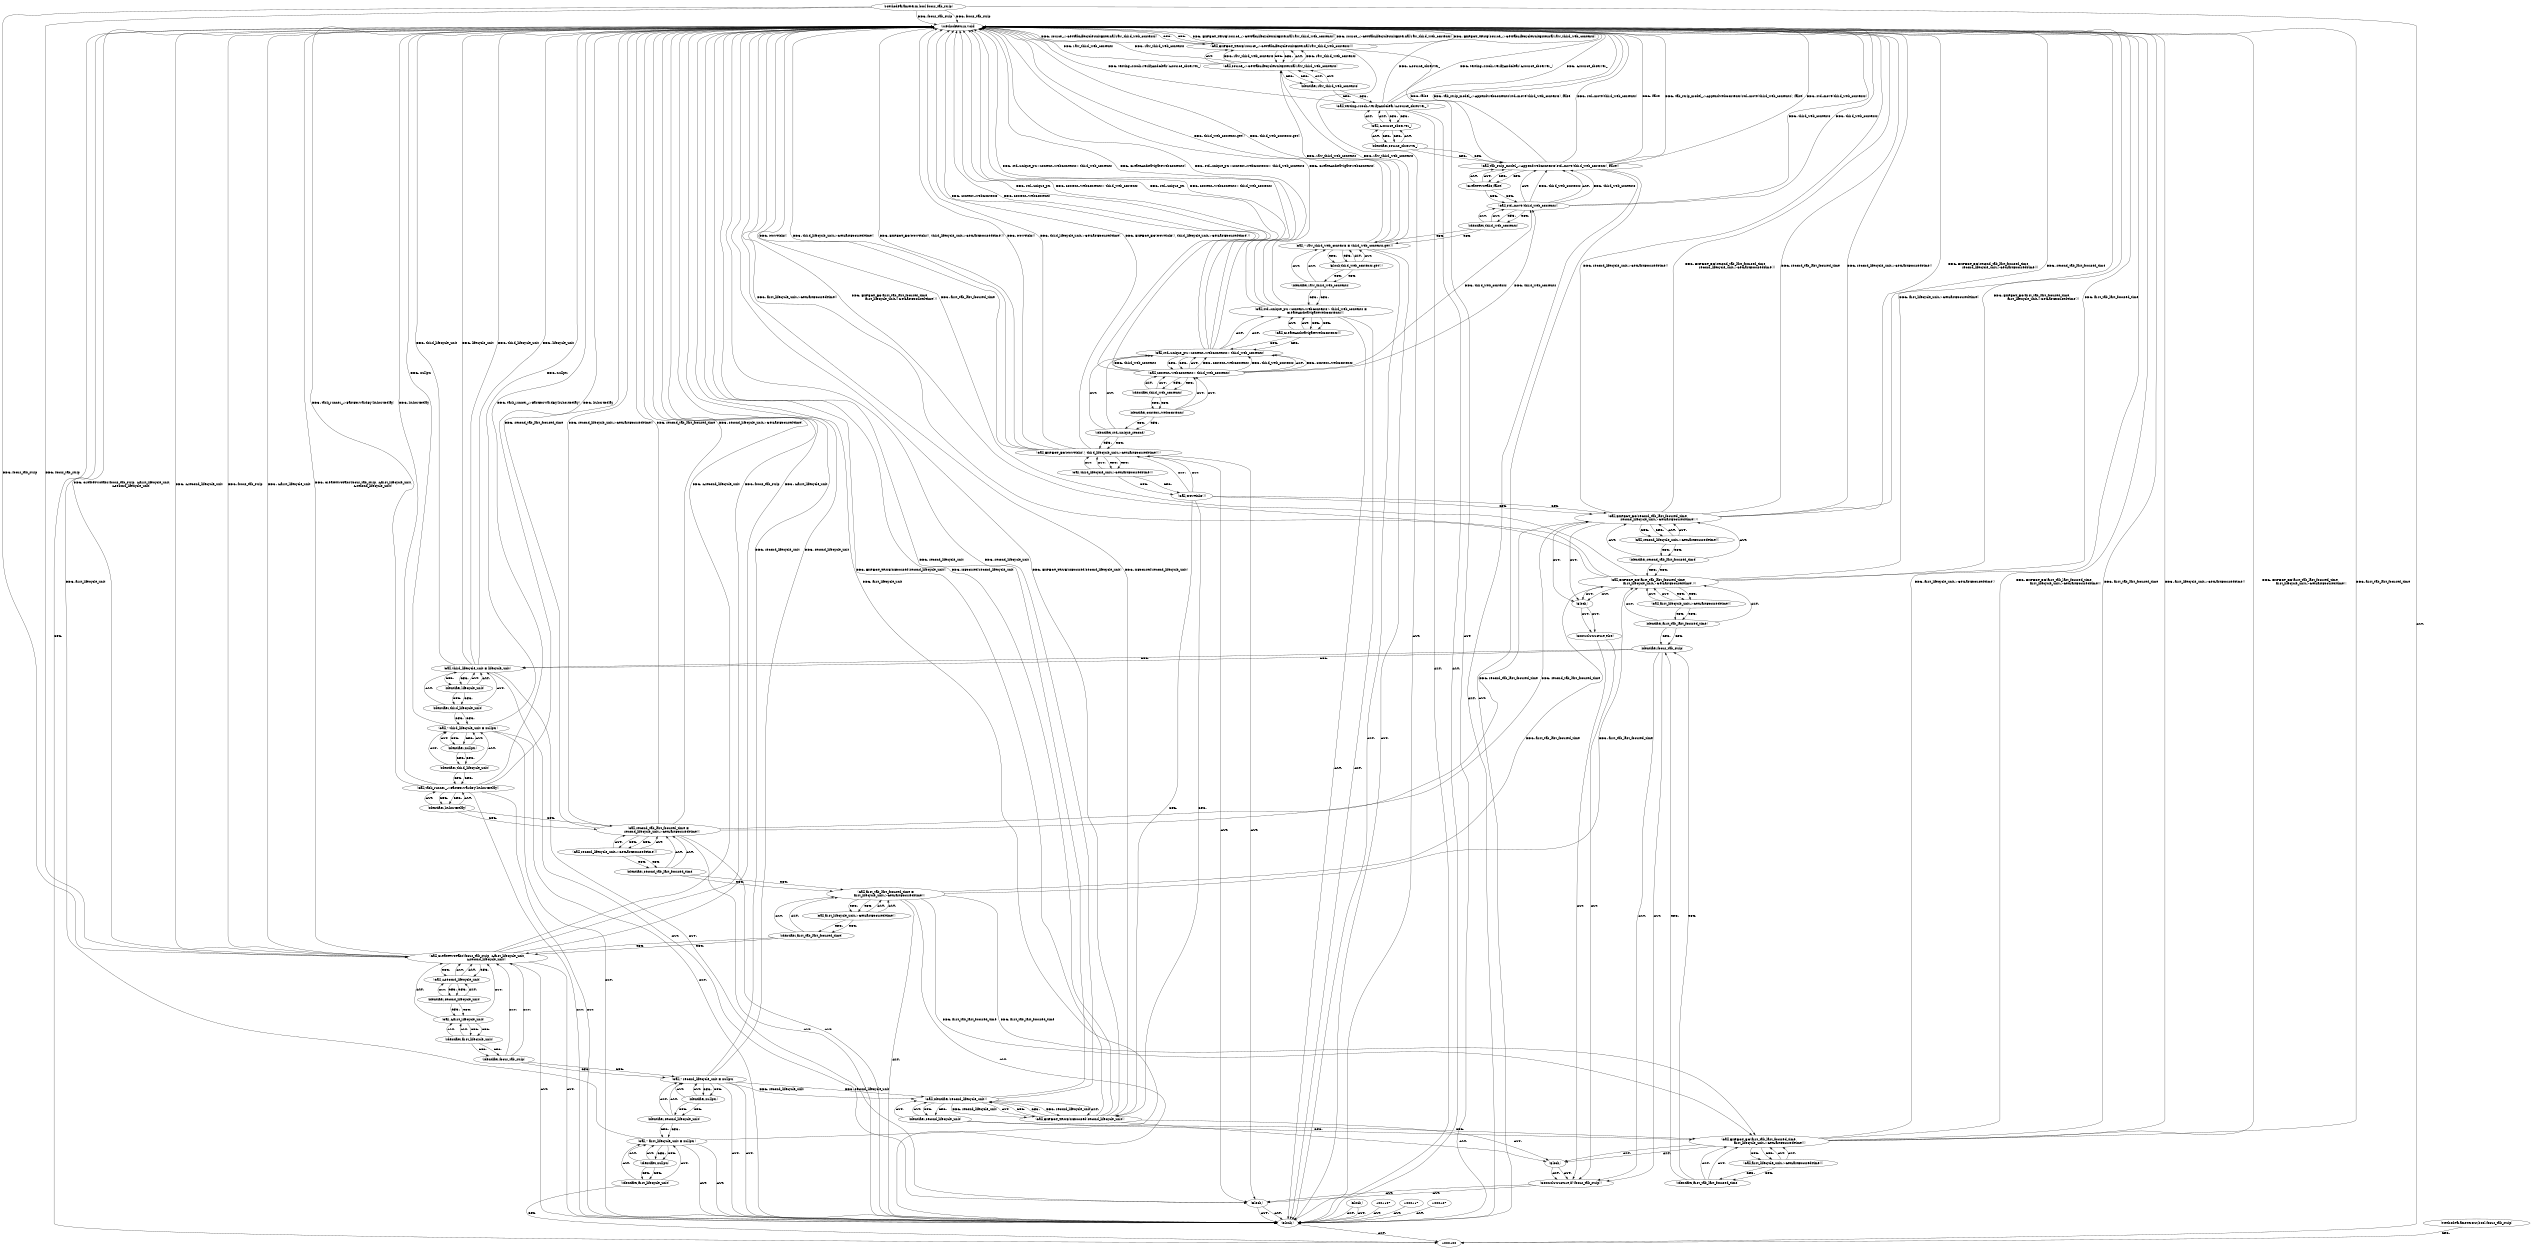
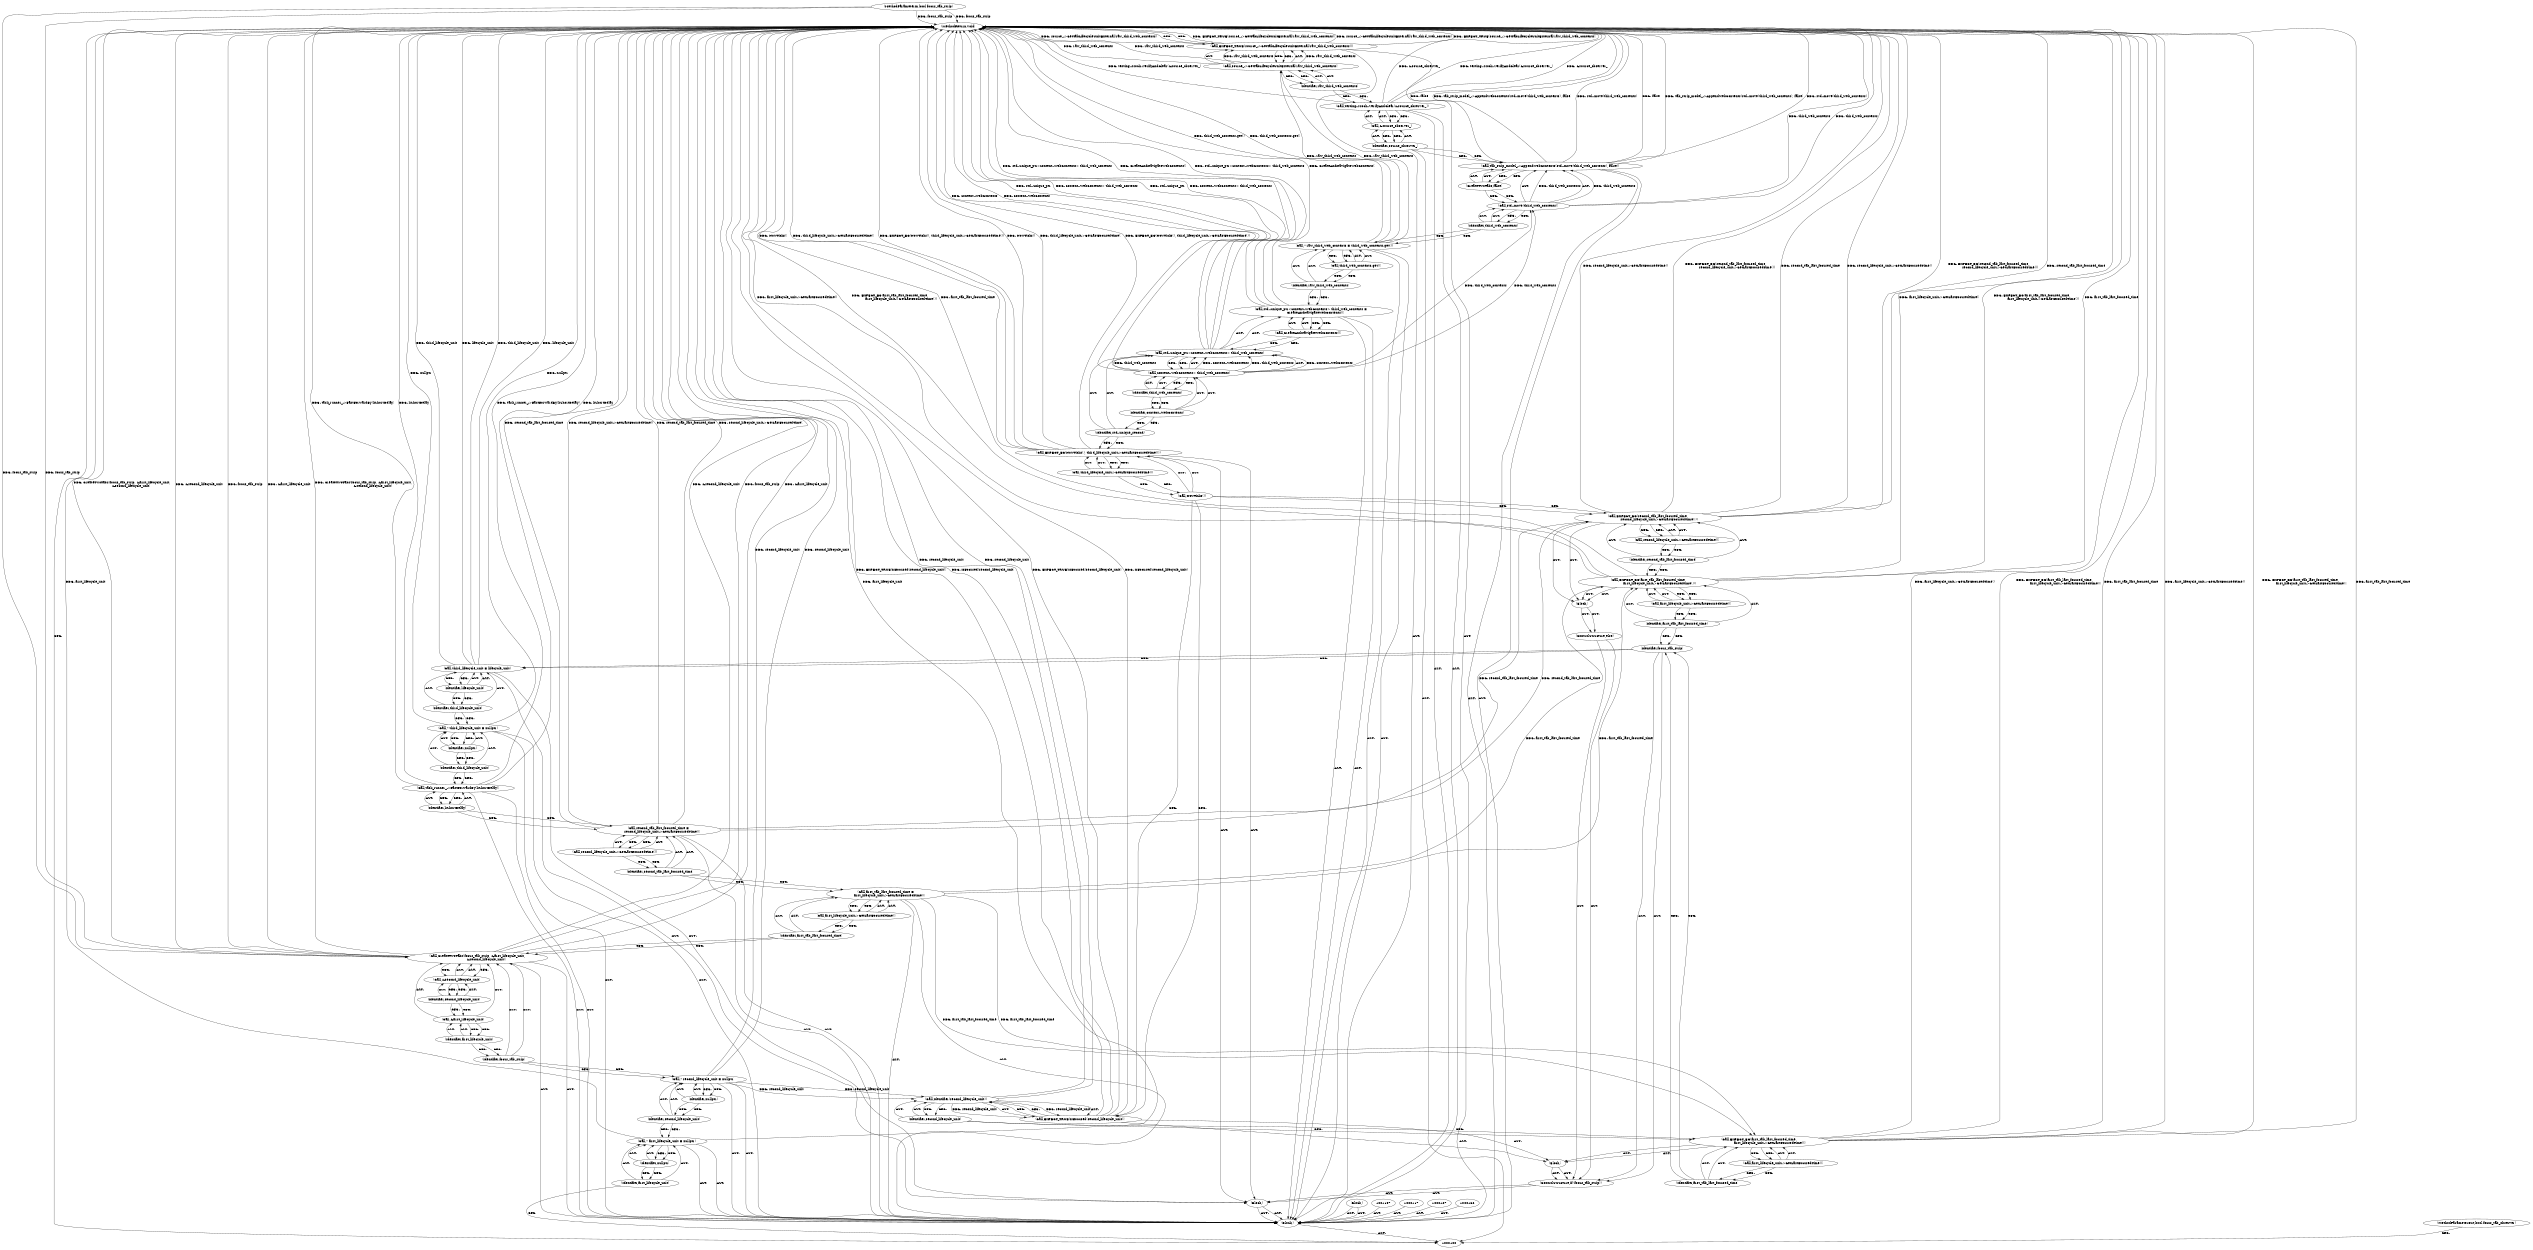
(1356, 266) -> (1356, 266)
(2417, 376) -> (1422, 736)
none -> (1467, 1203)
(2477, 1223) -> (2477, 1223)
